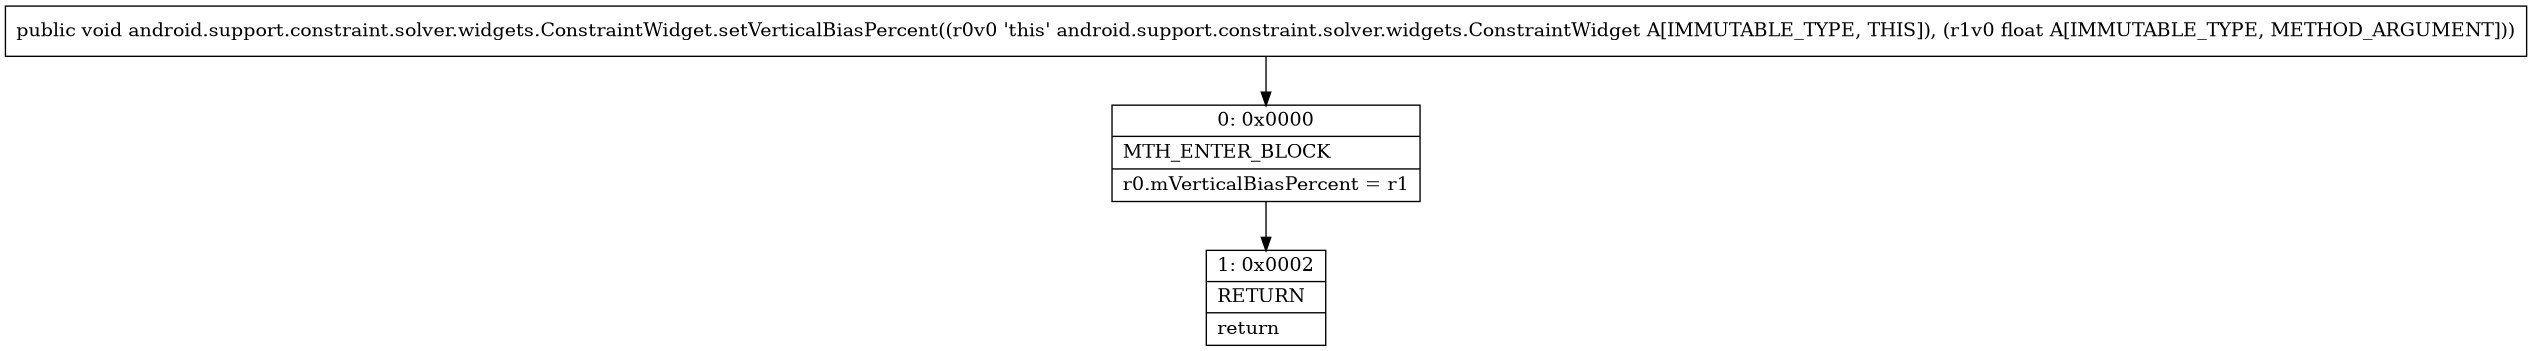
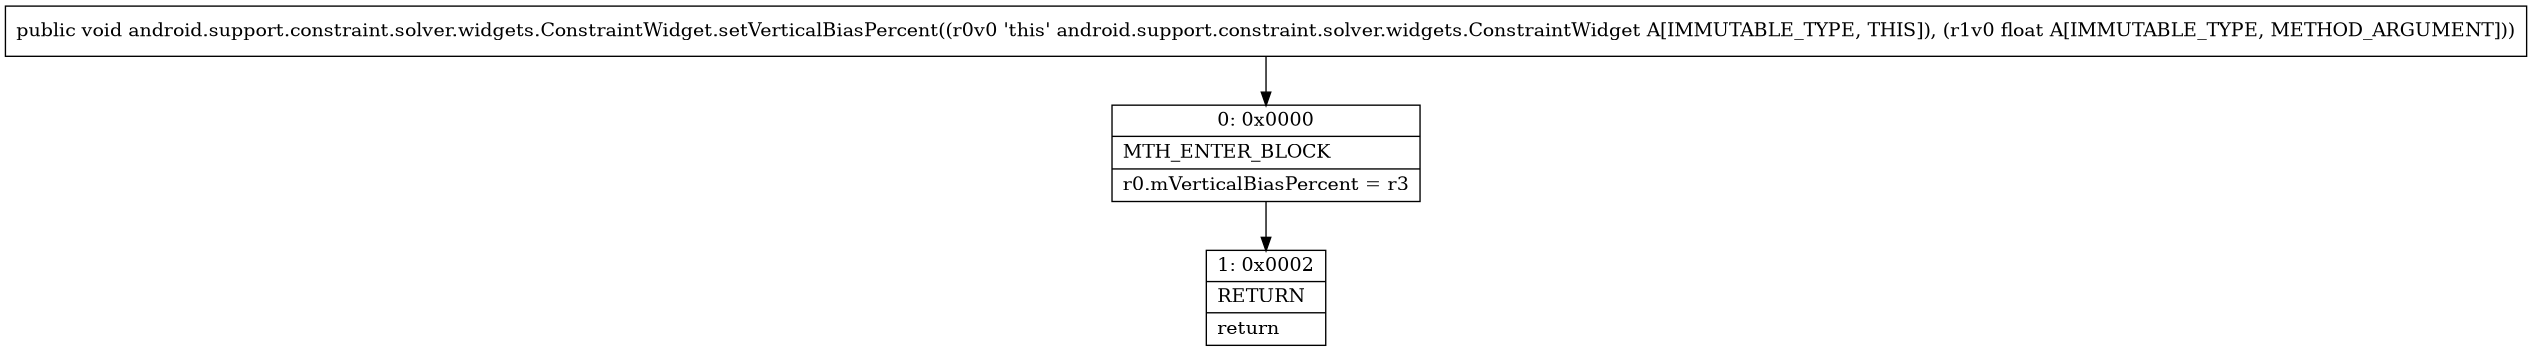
(1266, 185) -> (1266, 185)
